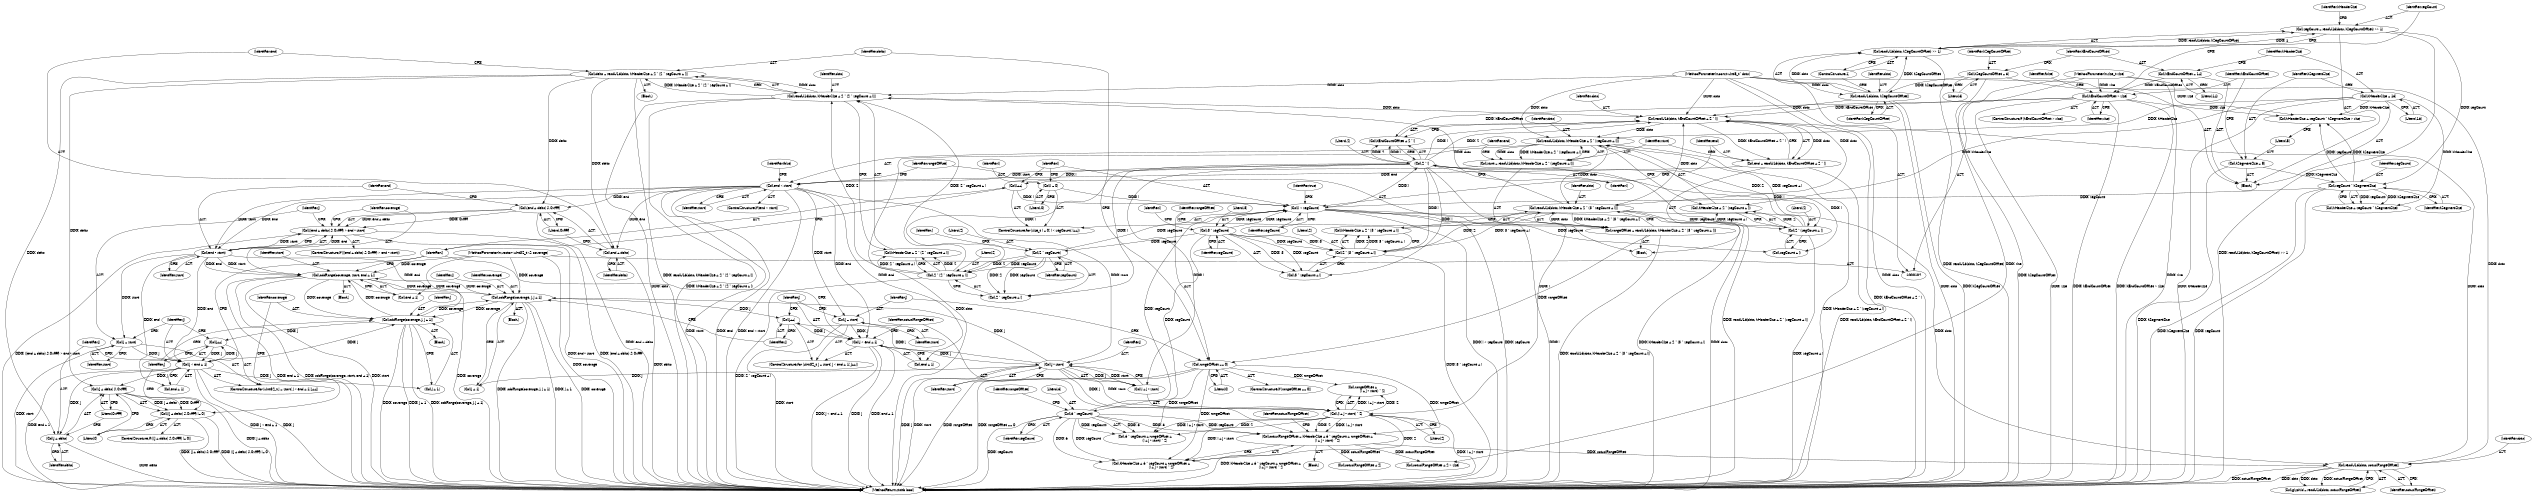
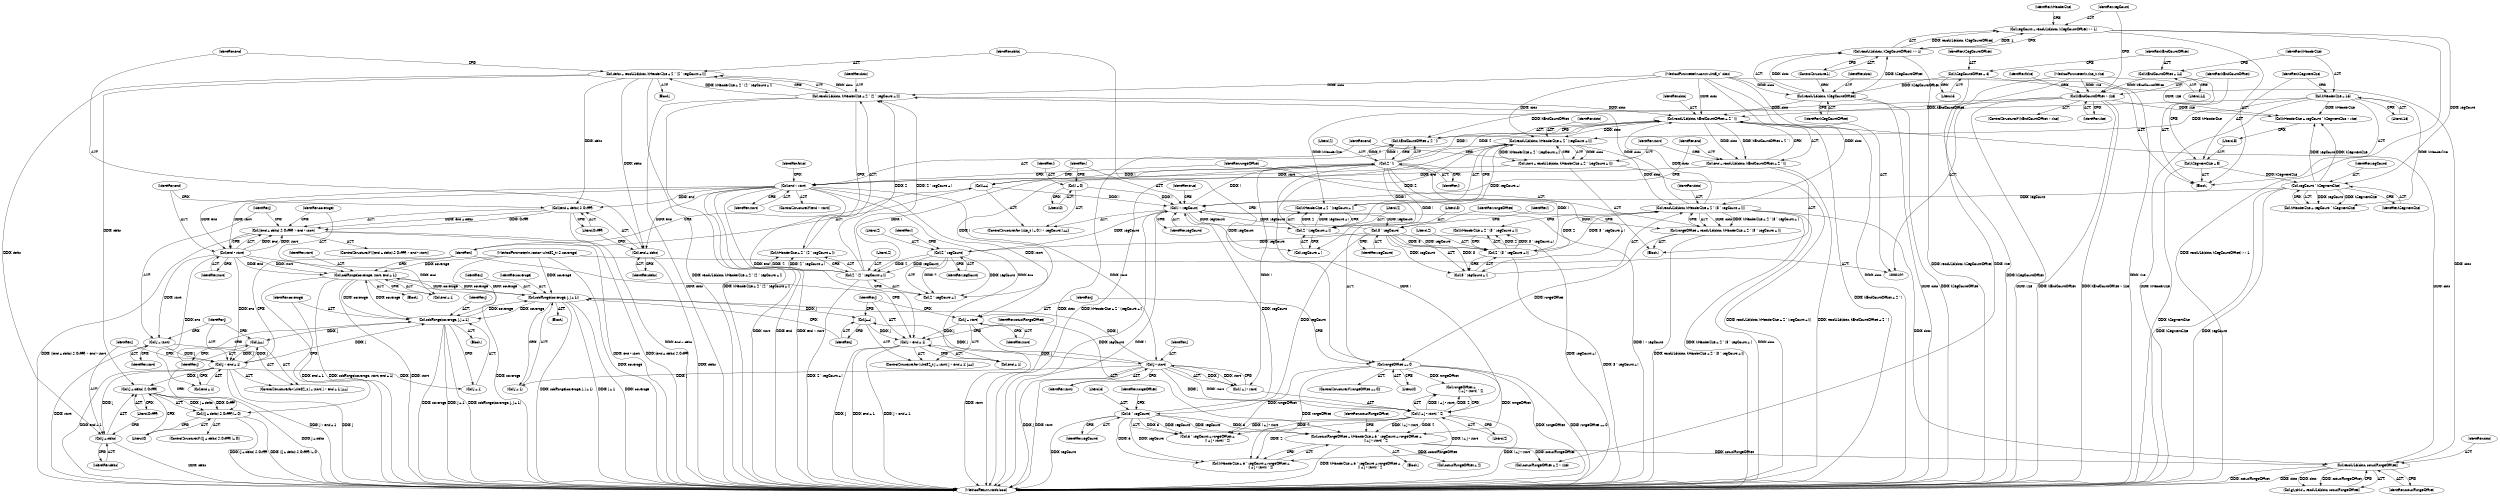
(1466, 224) -> (1599, 267)
